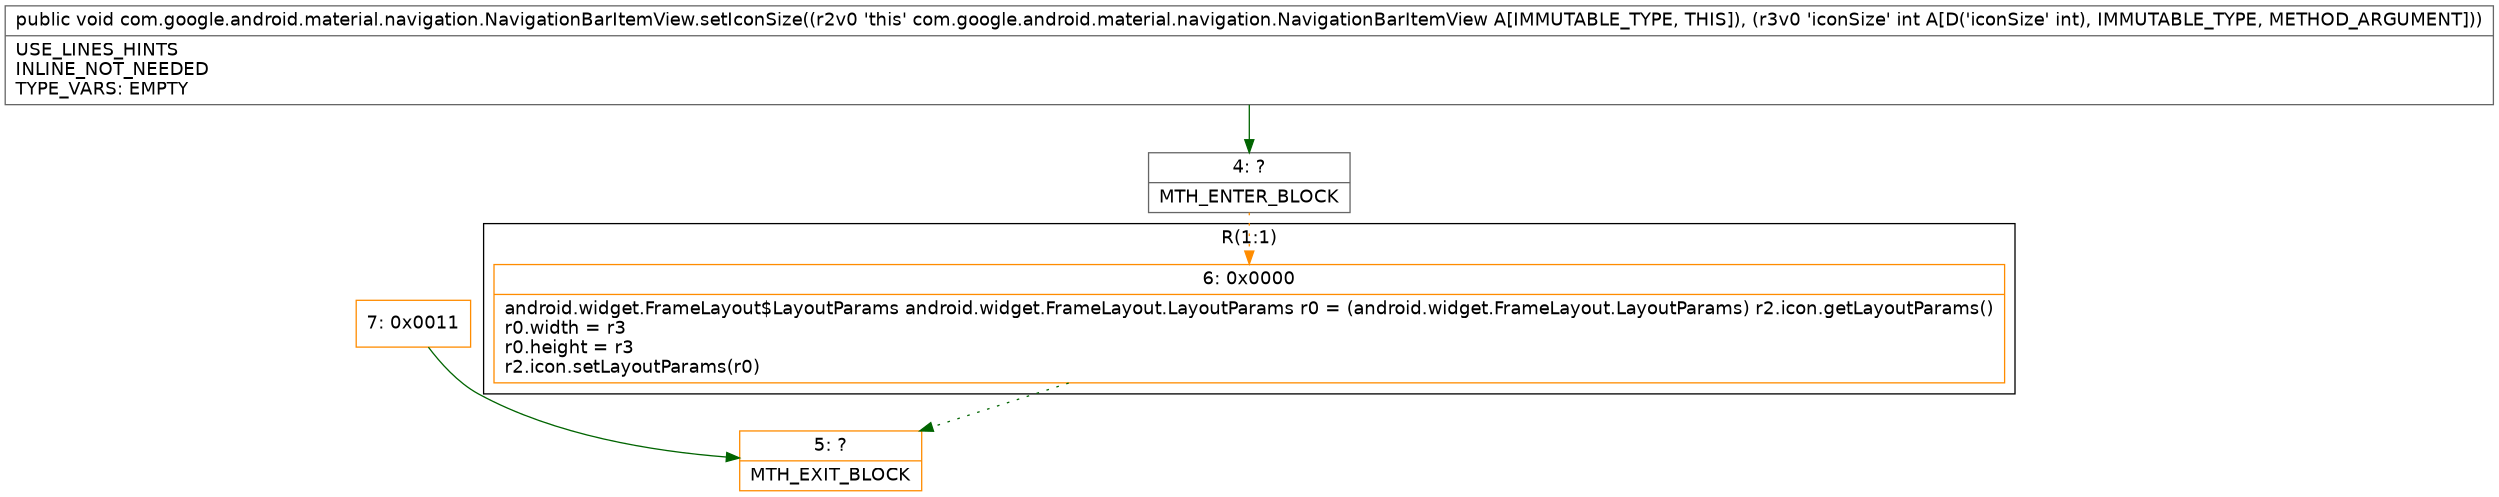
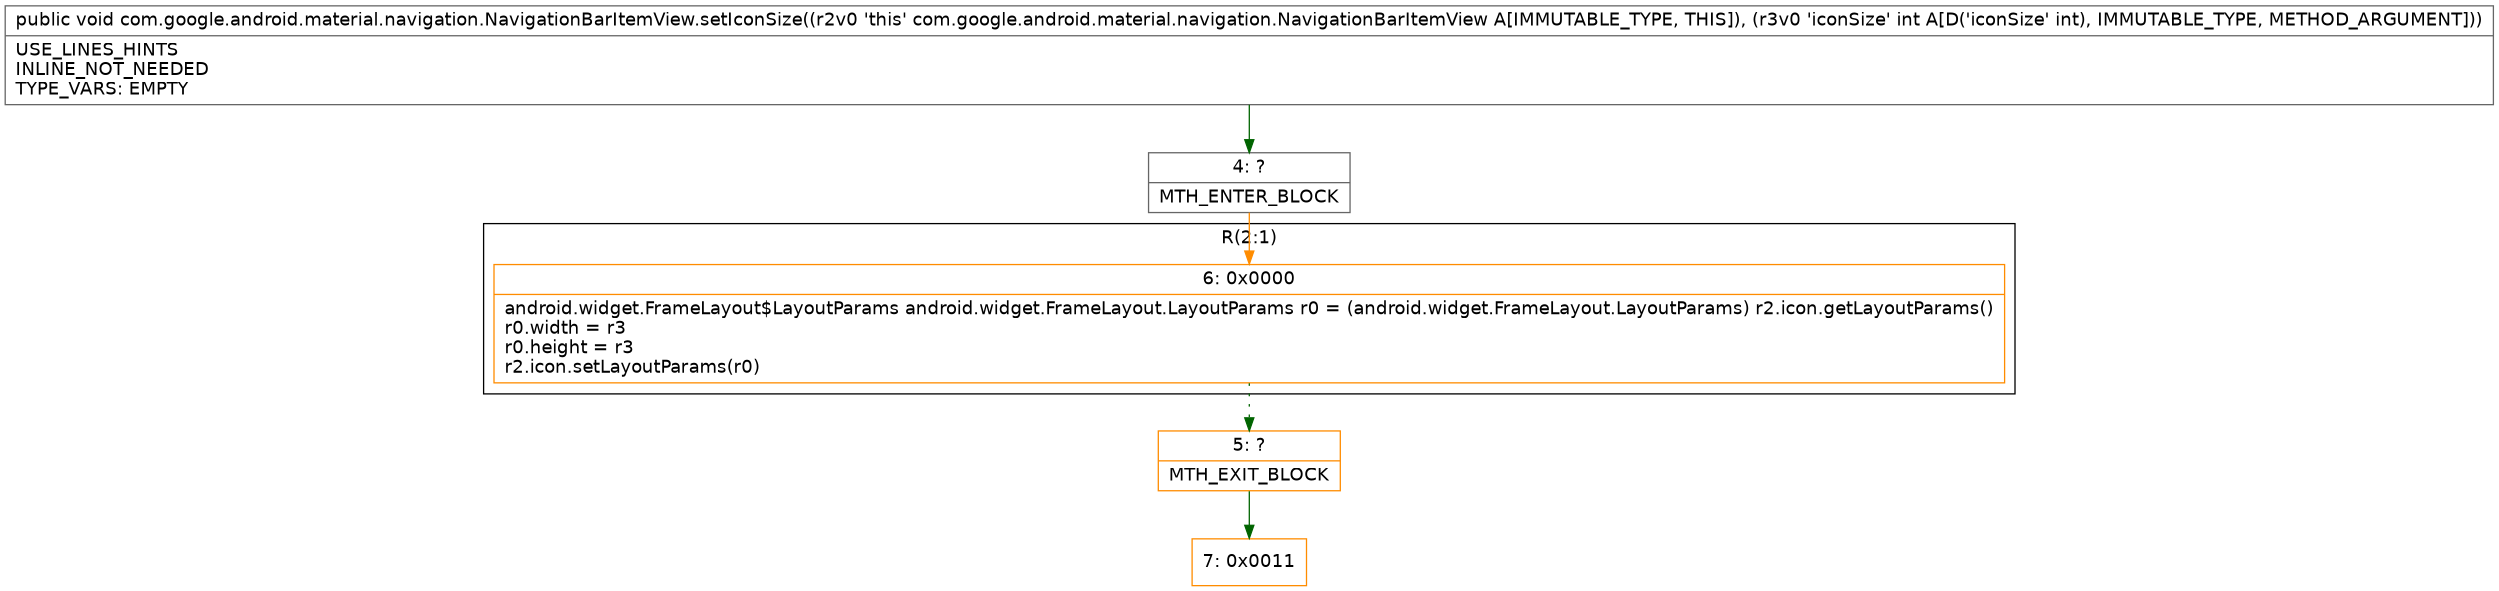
(1249, 232) -> (1249, 232)
(1249, 239) -> (1249, 239)
(566, 429) -> (1249, 508)
